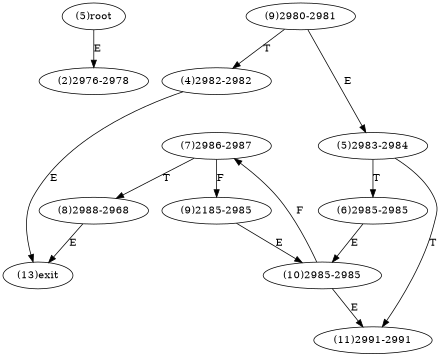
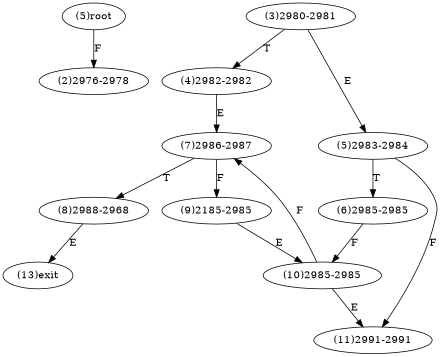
(301, 16) -> (301, 16)
(98, 49) -> (98, 49)
(75, 149) -> (217, 110)
(355, 243) -> (355, 243)
(433, 243) -> (433, 243)
